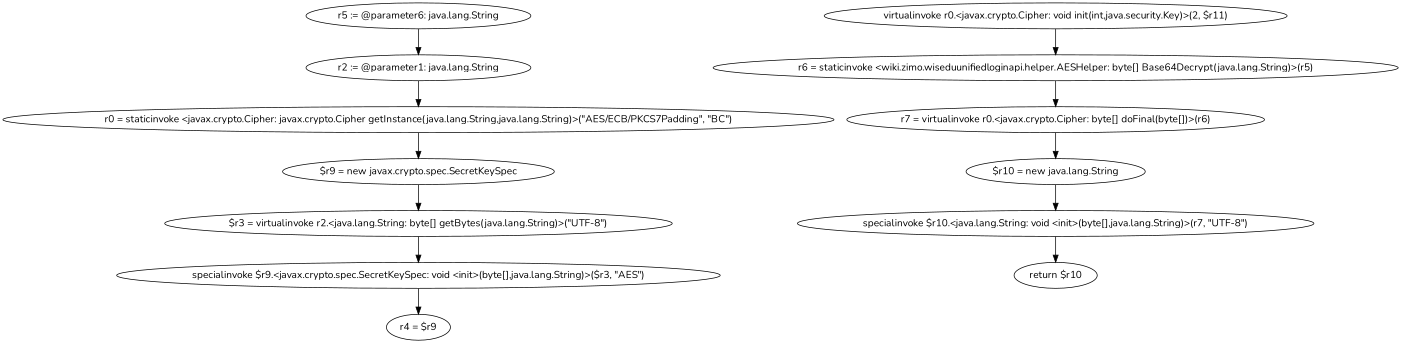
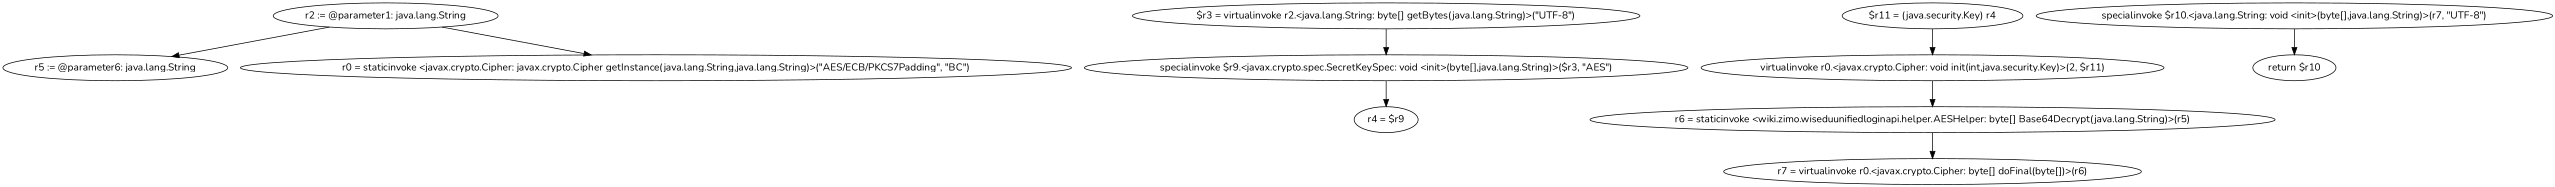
none -> (1933, 16)
(418, 38) -> (254, 41)
(418, 172) -> none
(1056, 172) -> none
